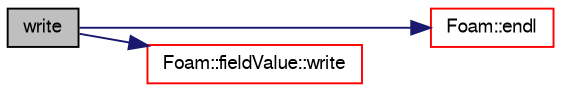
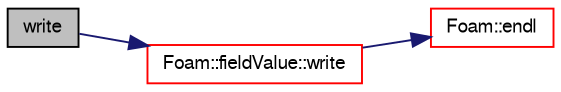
(245, 28) -> (387, 44)
